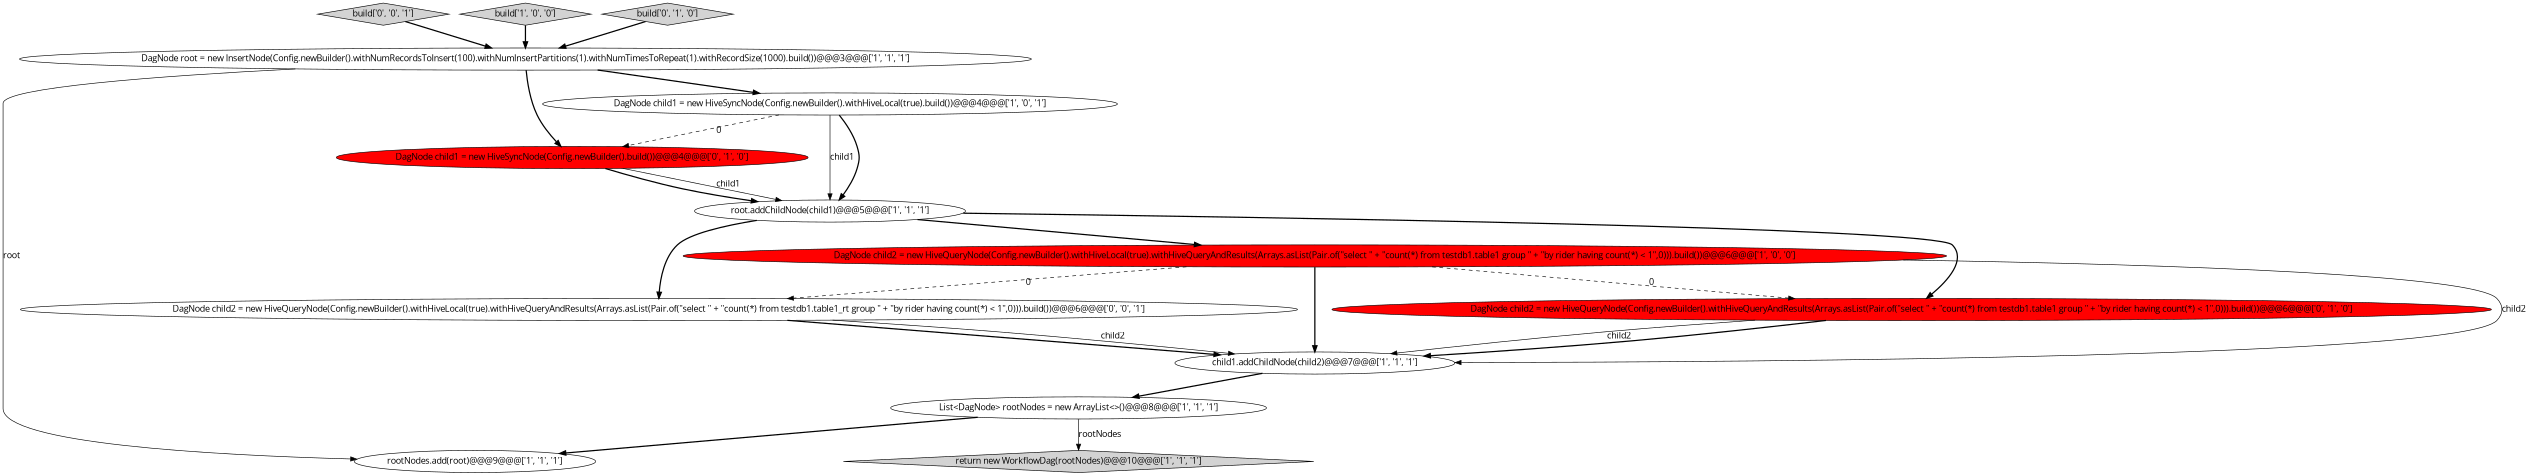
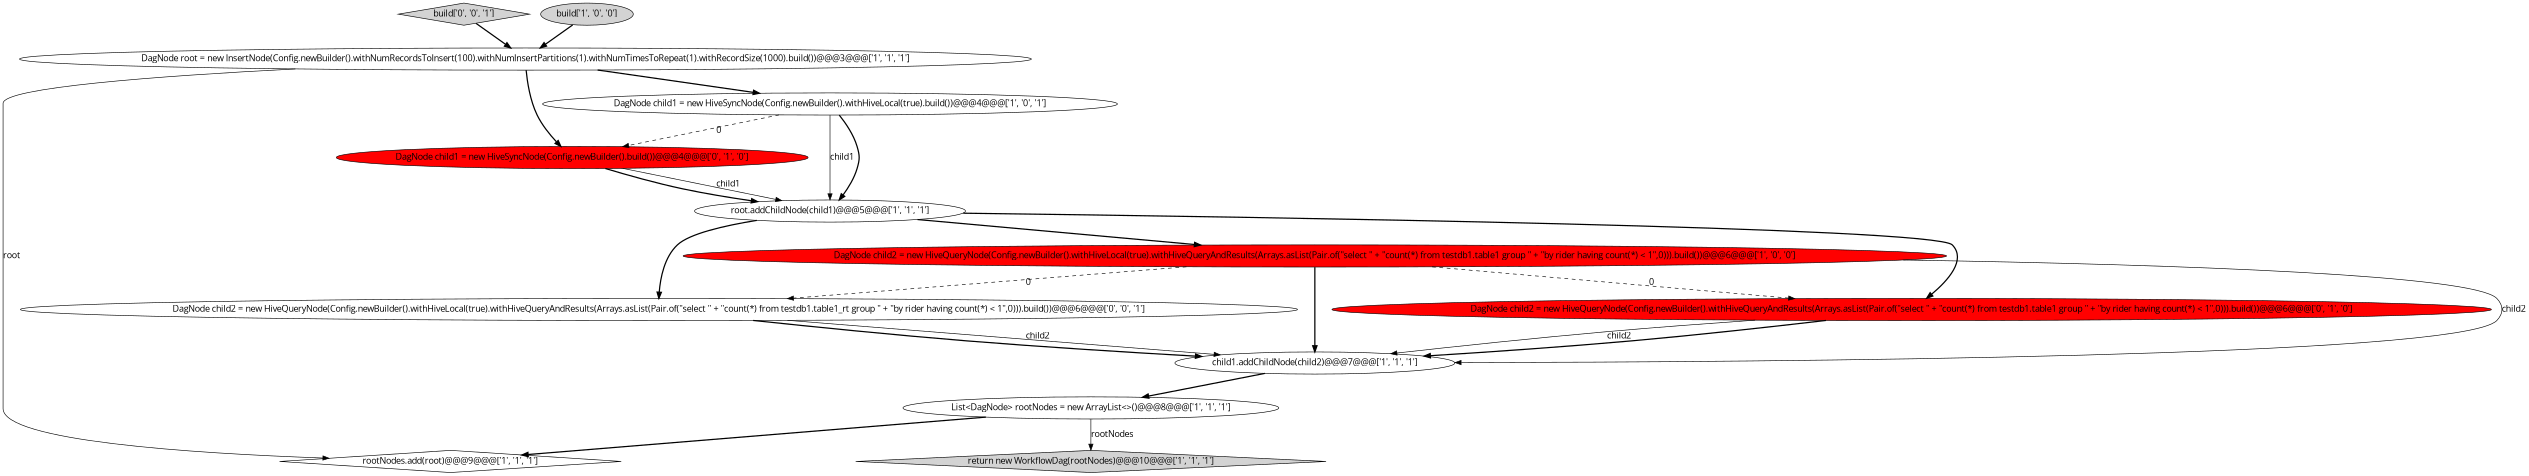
(525, 14) -> (587, 14)
(668, 14) -> none
(475, 461) -> (450, 461)
